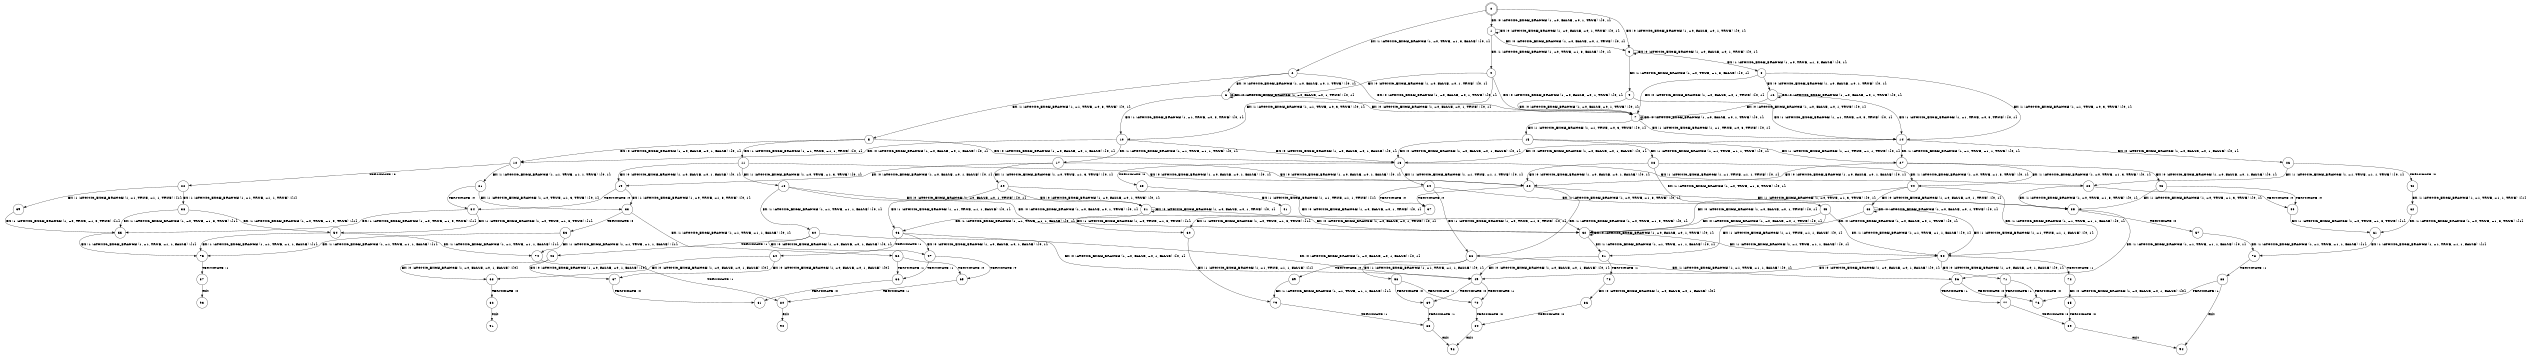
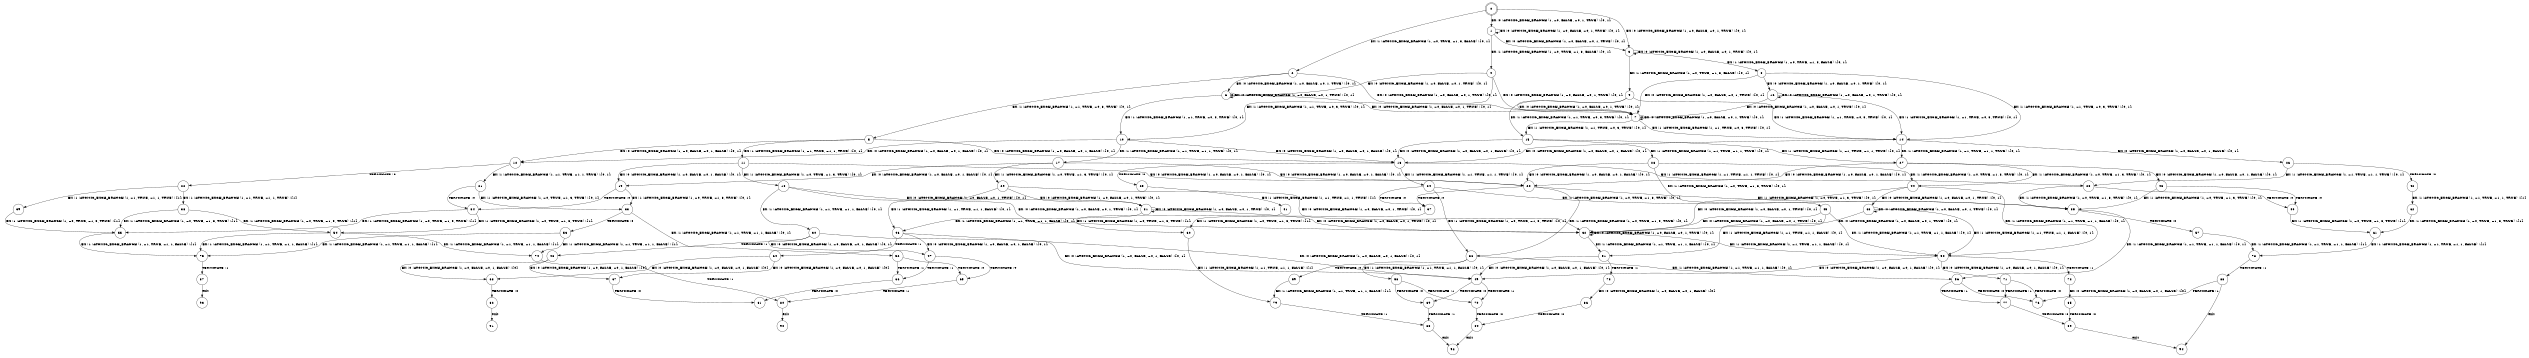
none -> (1517, 105)
